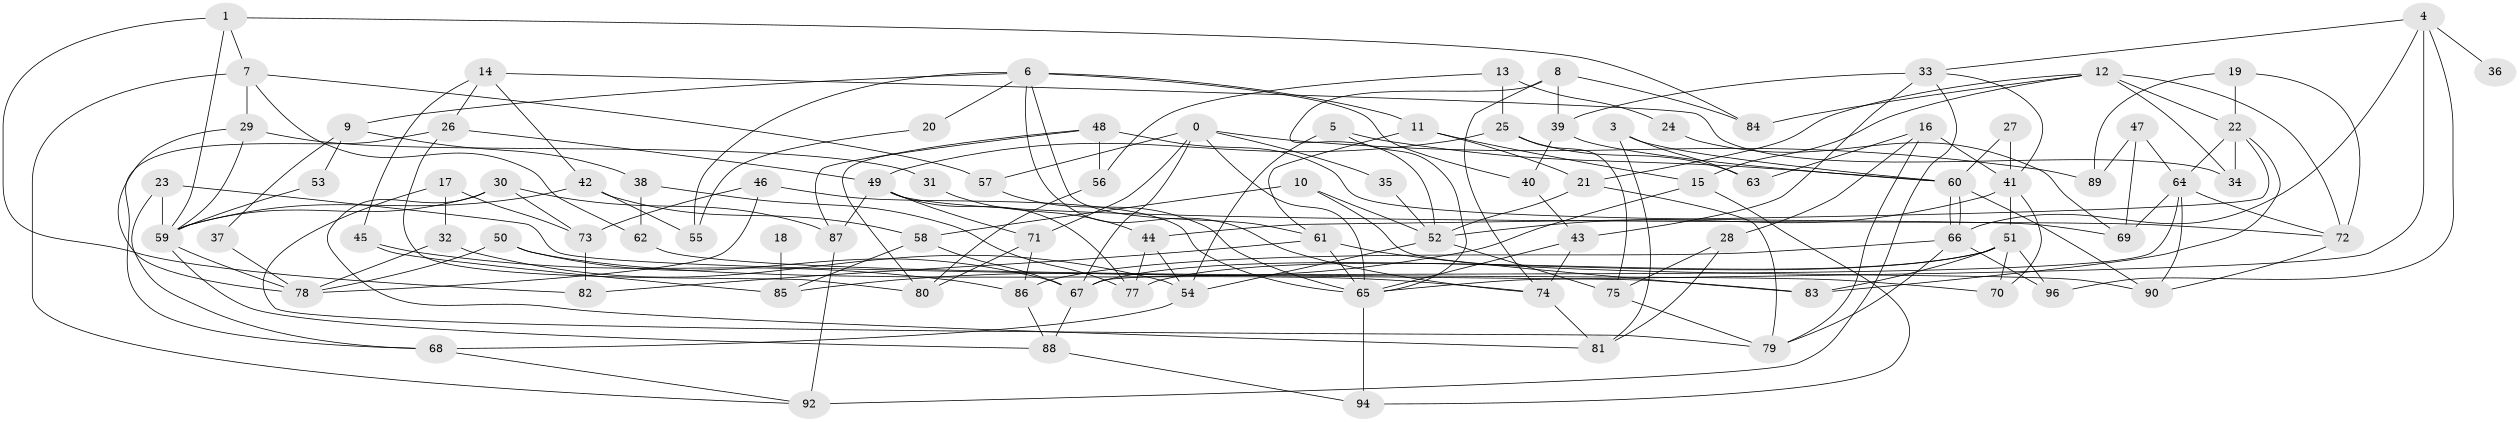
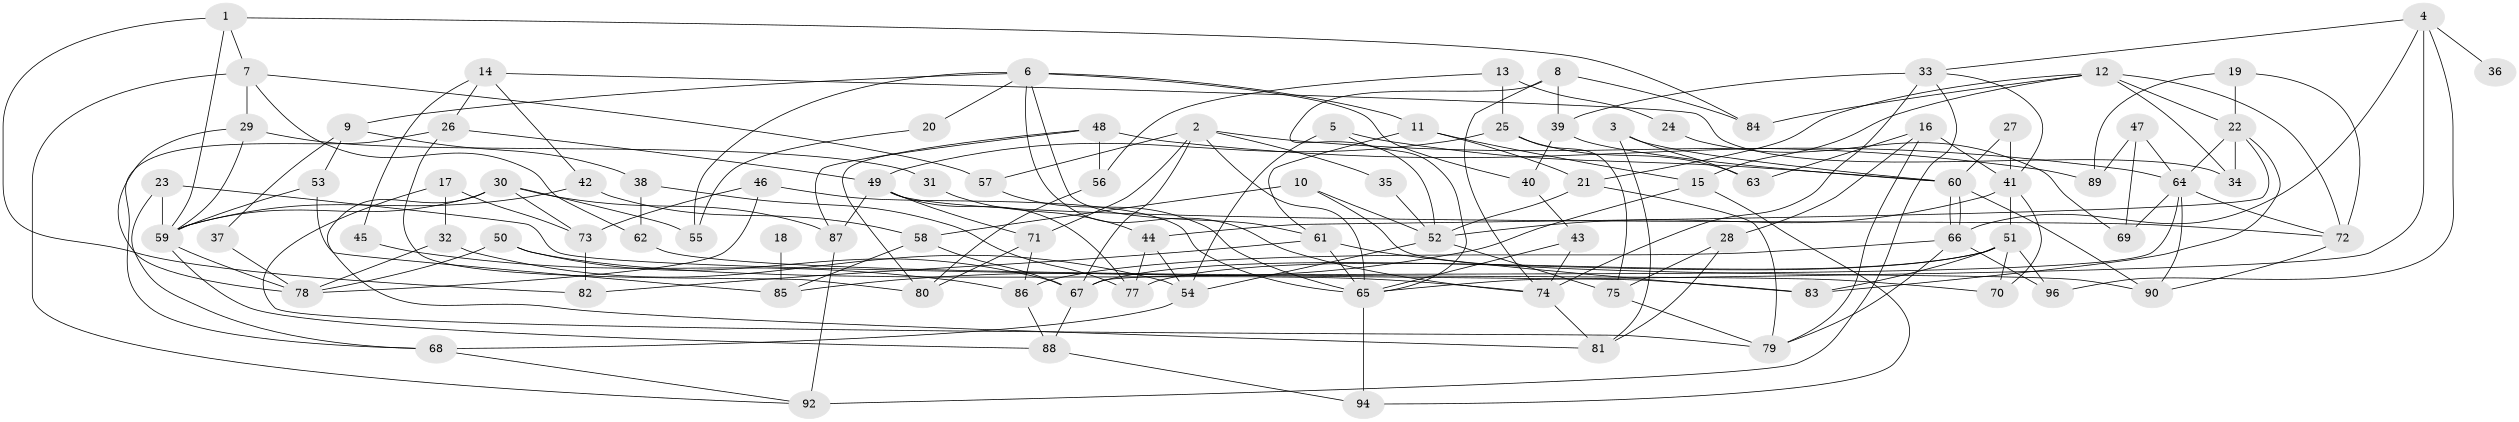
(1196, 128) -> (1196, 128)
(1775, 199) -> (1767, 212)
(1528, 215) -> (1457, 157)
(653, 217) -> (601, 207)
(568, 273) -> (420, 262)
